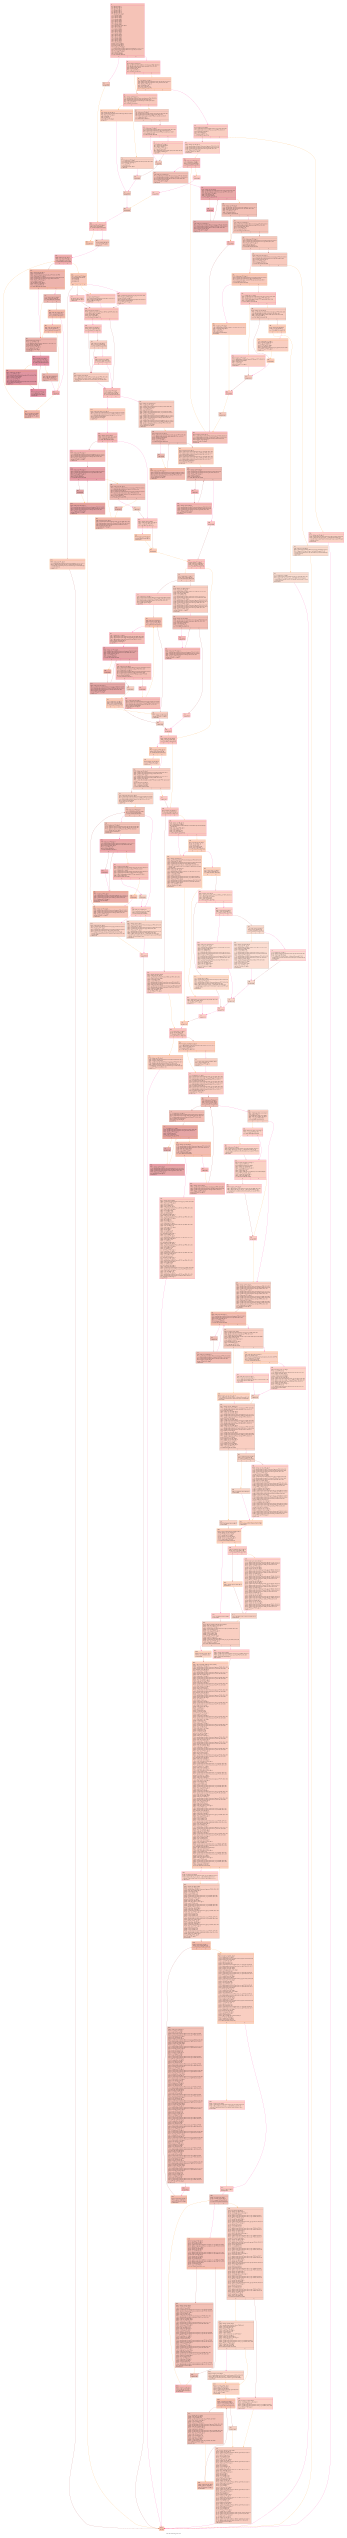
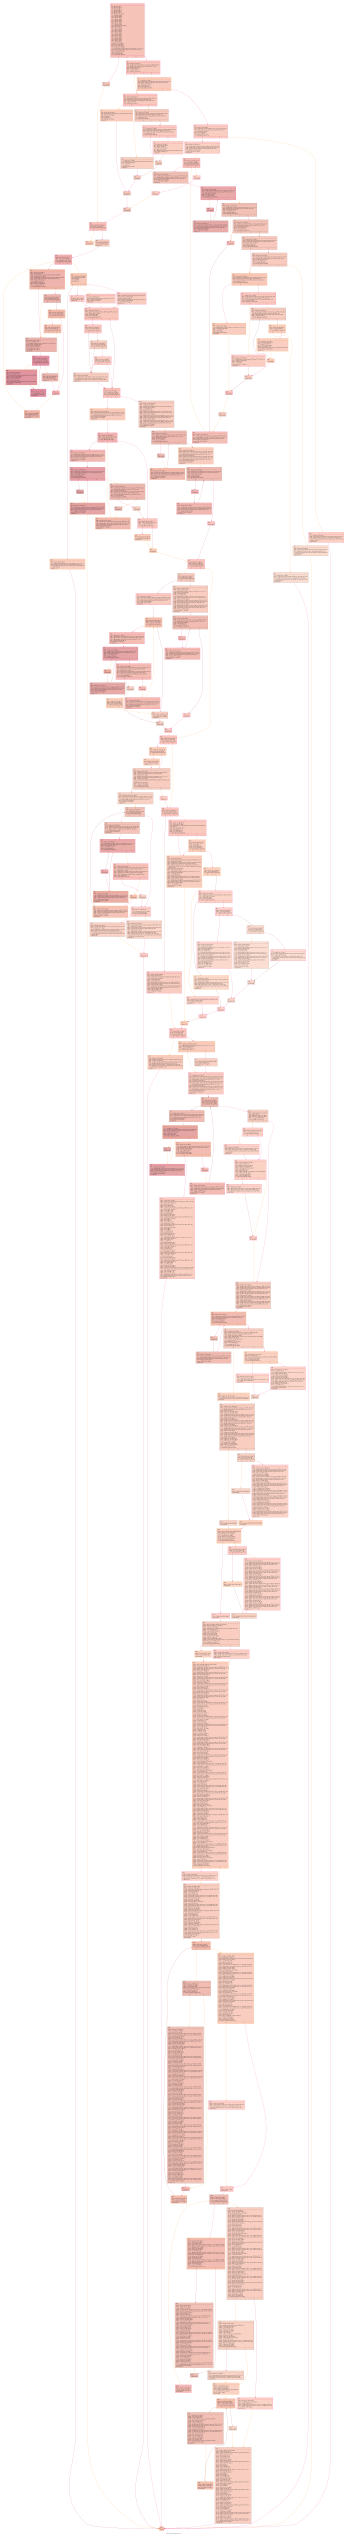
none -> (197, 1988)
